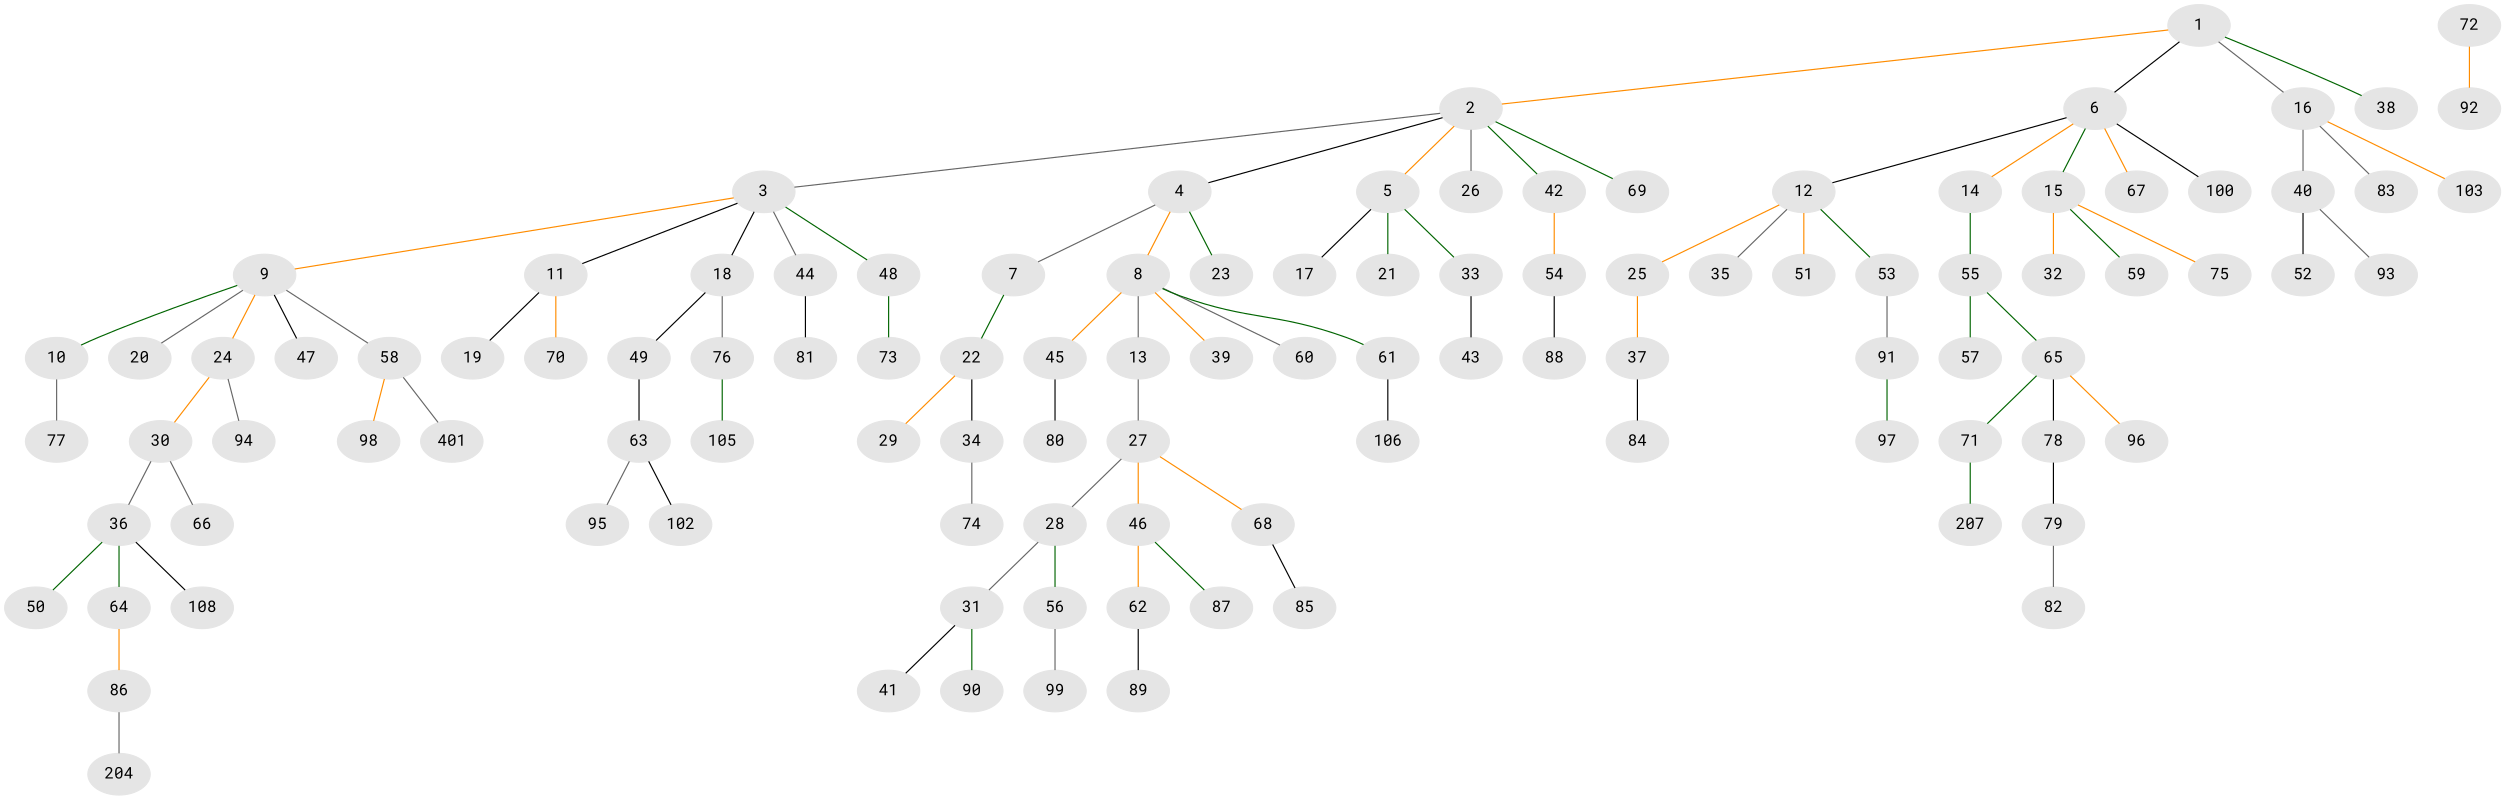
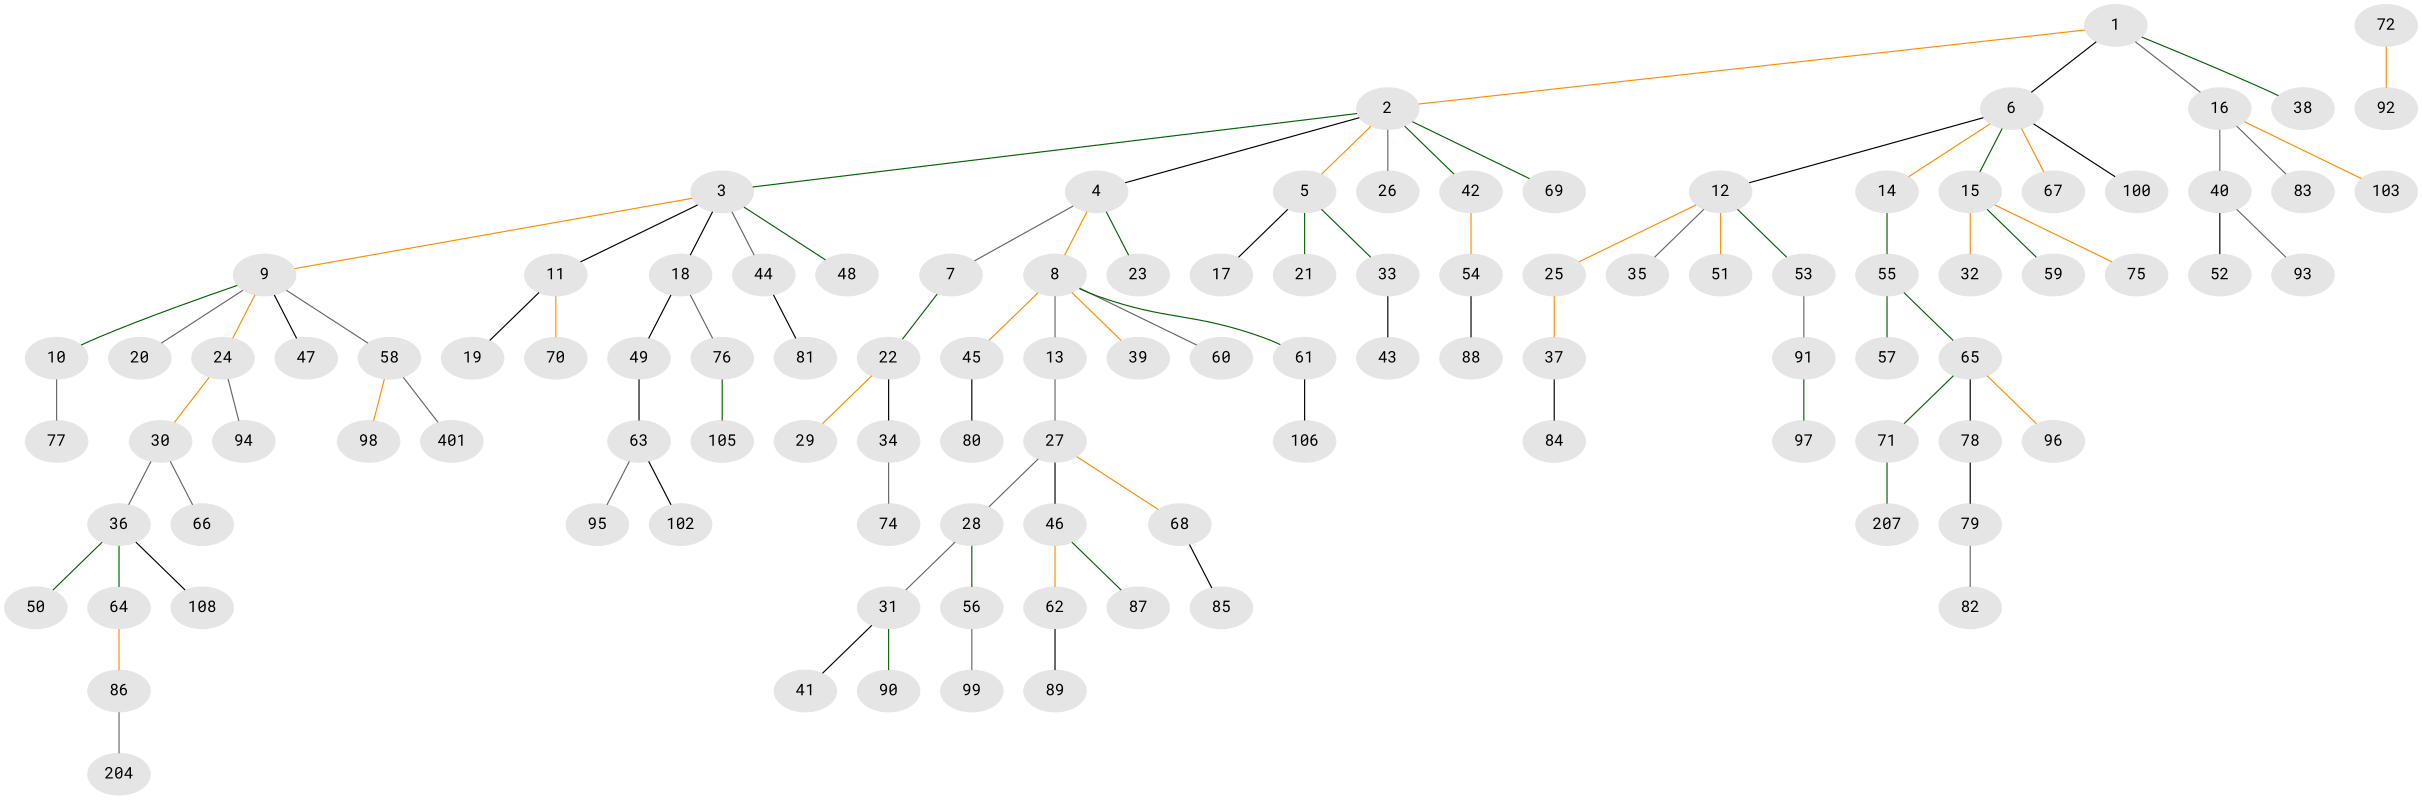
(1117, 150) -> (1055, 150)
(889, 358) -> none
(1138, 483) -> (1055, 483)
